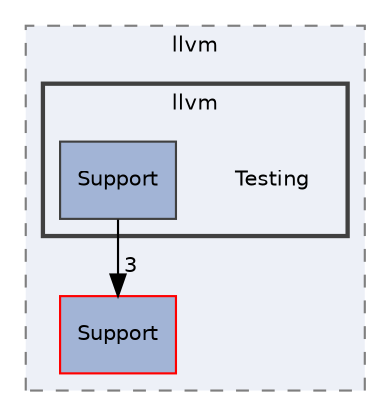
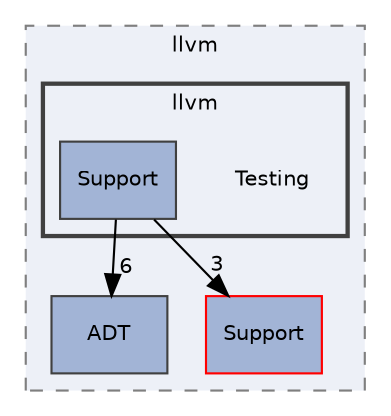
none -> (109, 335)
